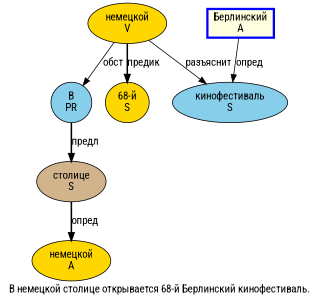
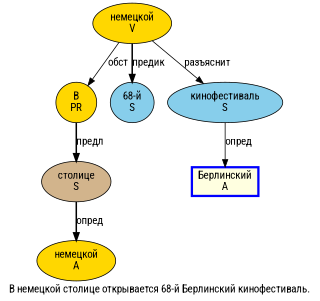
(236, 56) -> (225, 141)
(71, 102) -> (76, 102)
(127, 102) -> (132, 102)
